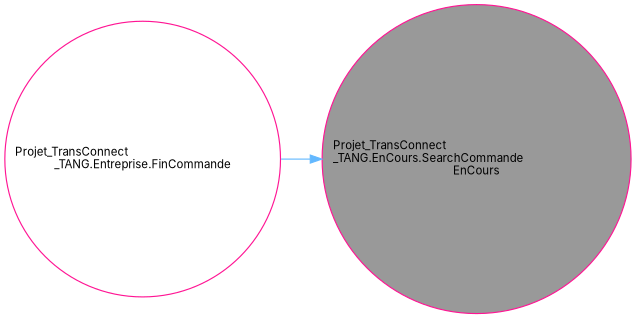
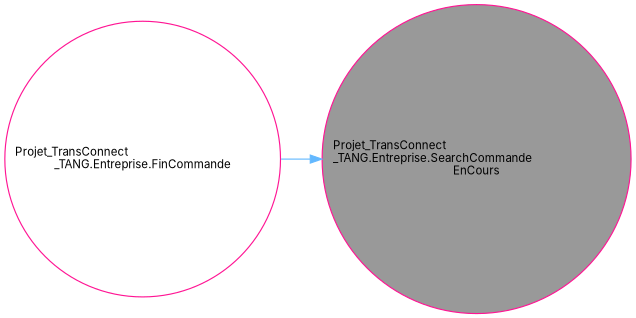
(477, 159) -> (477, 159)
